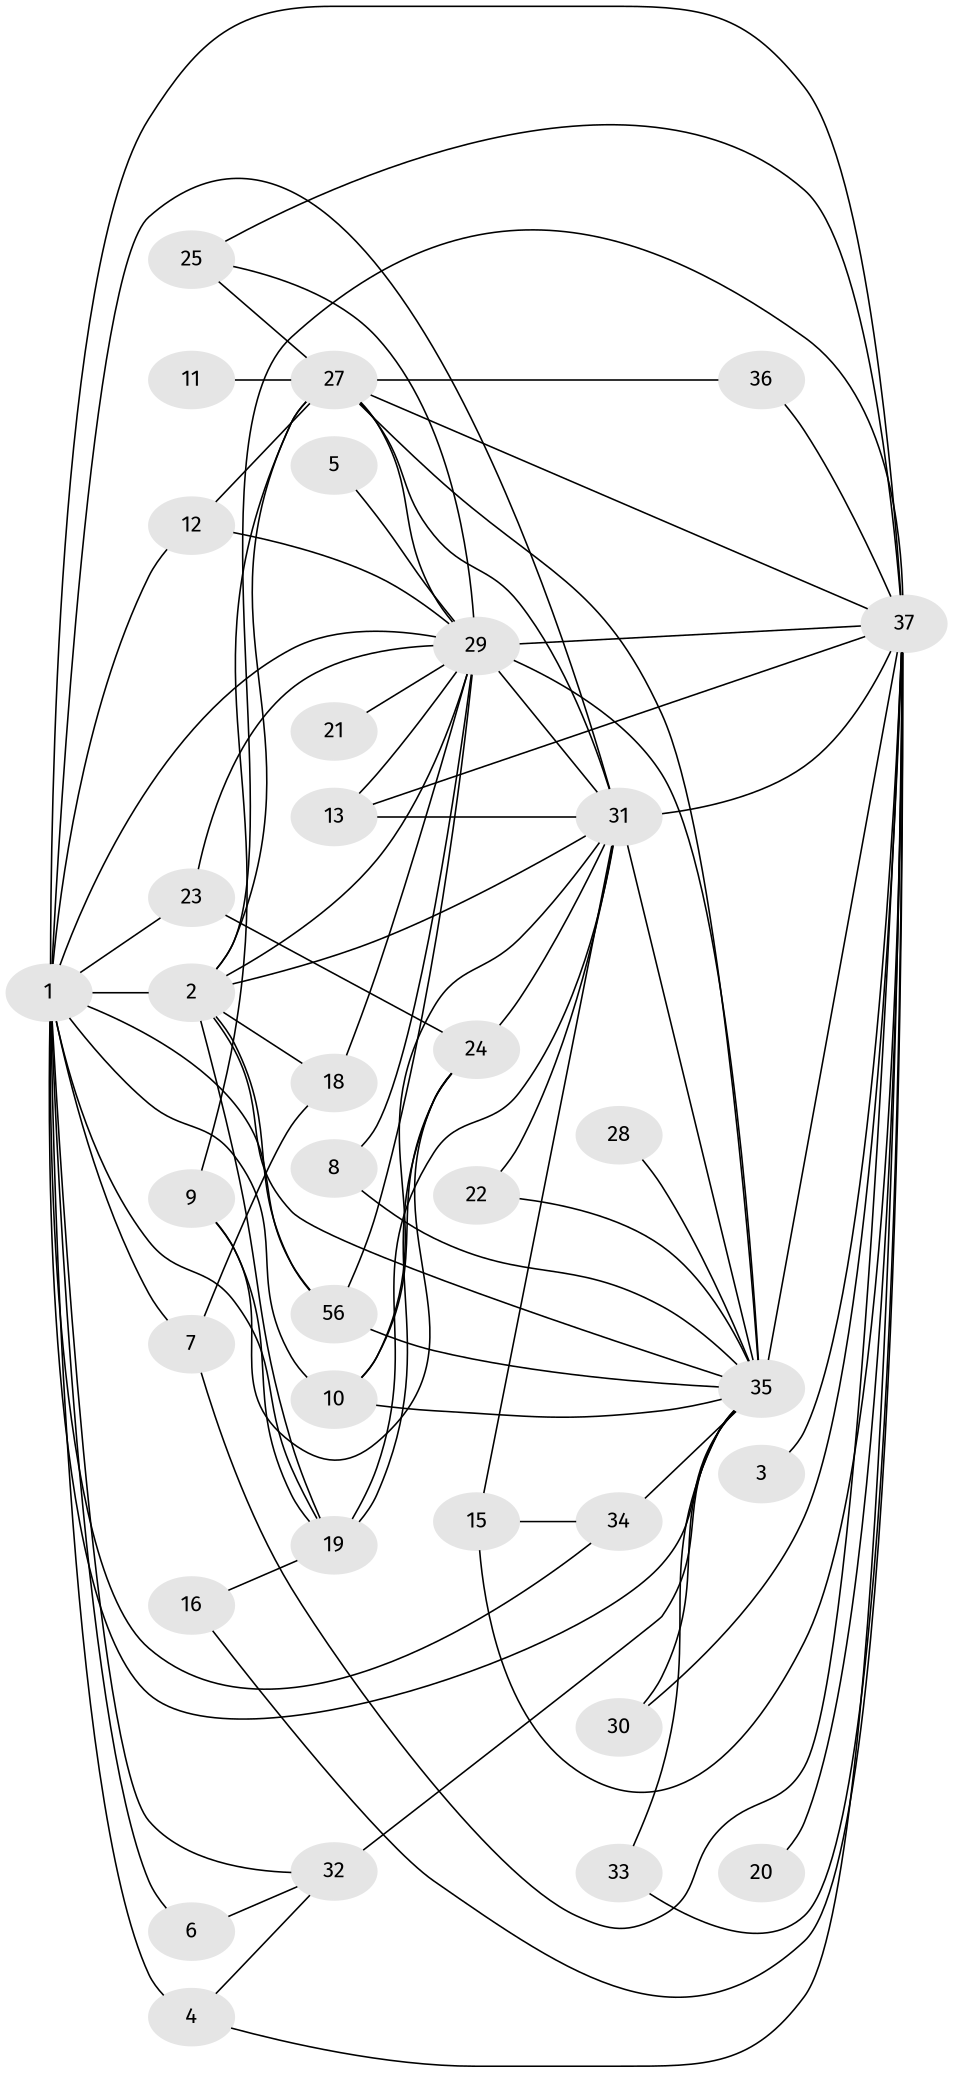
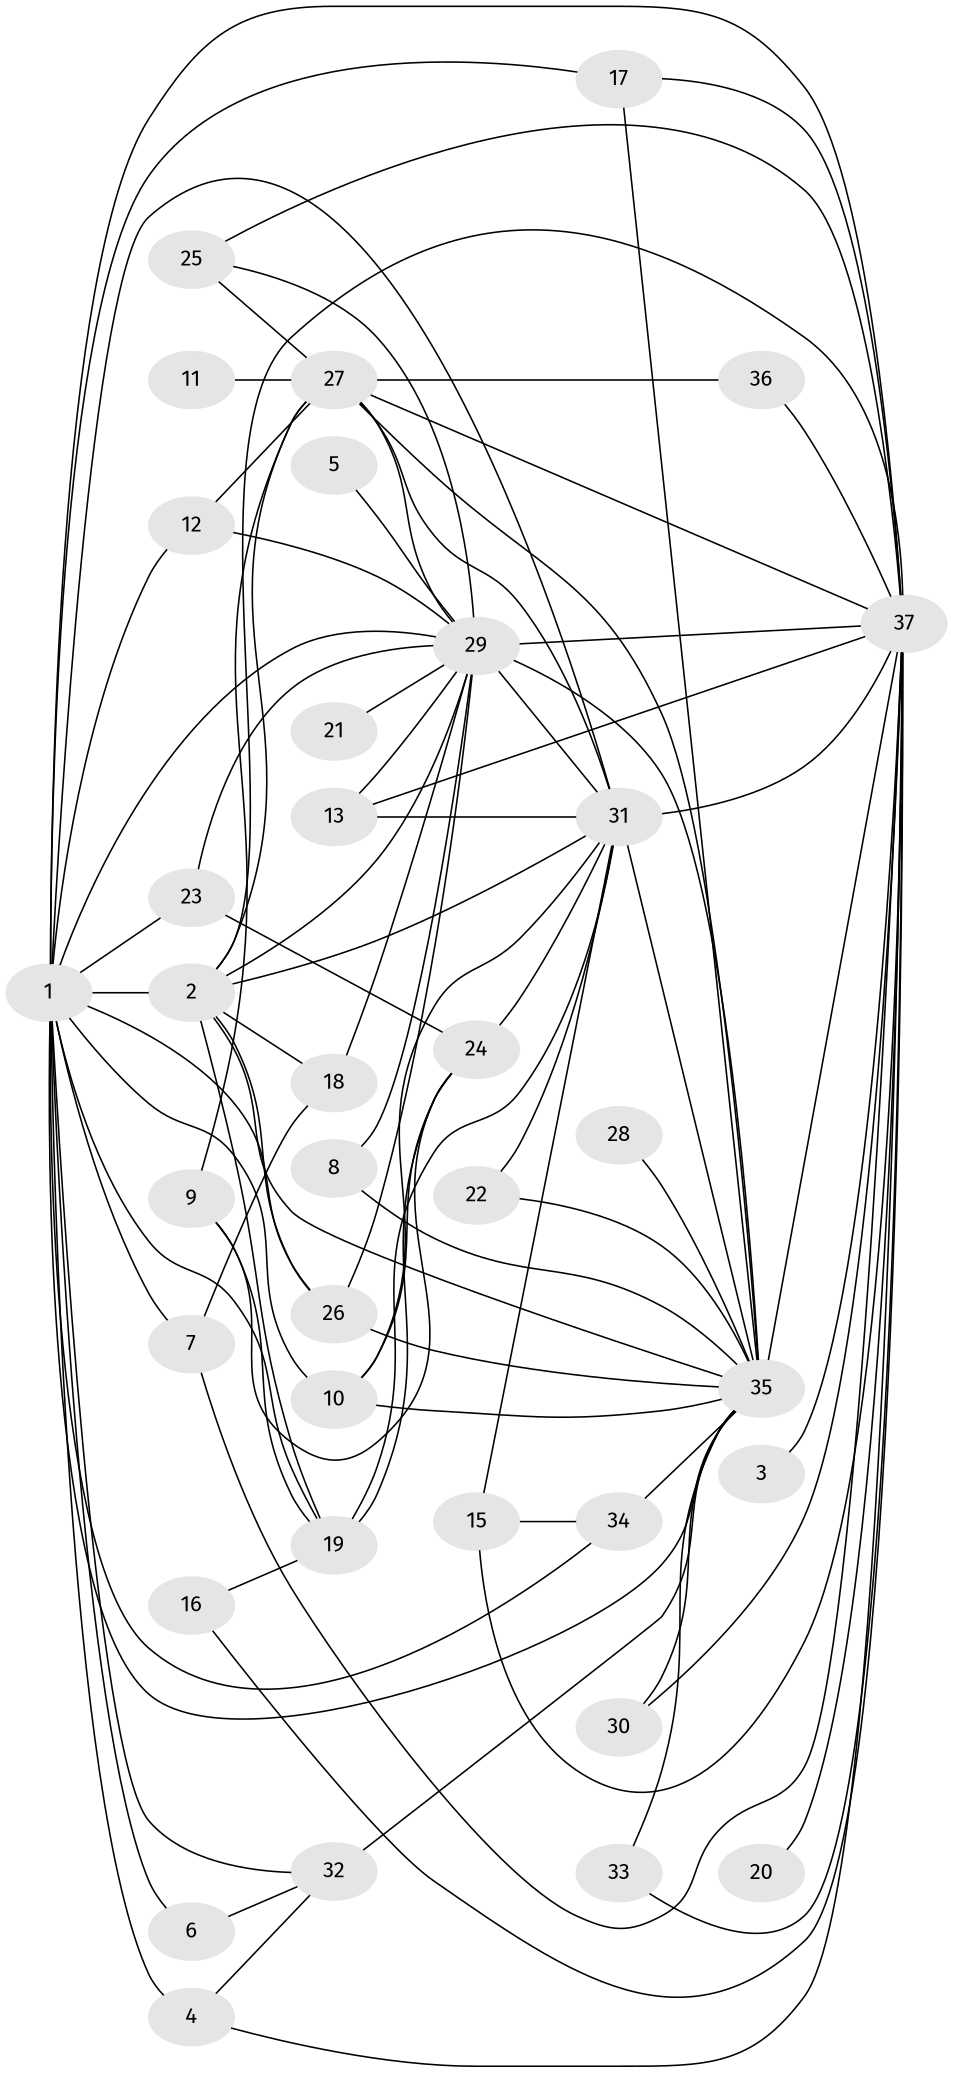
none -> (619, 79)
(334, 1314) -> (334, 1314)
